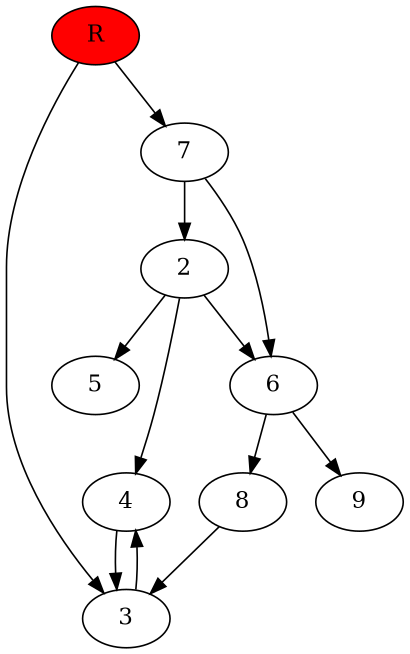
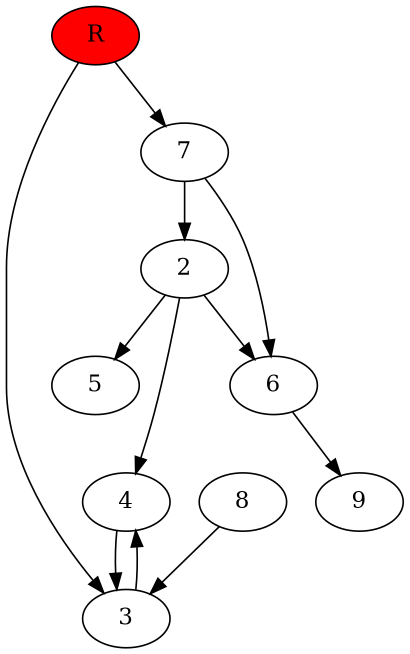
(260, 436) -> none
